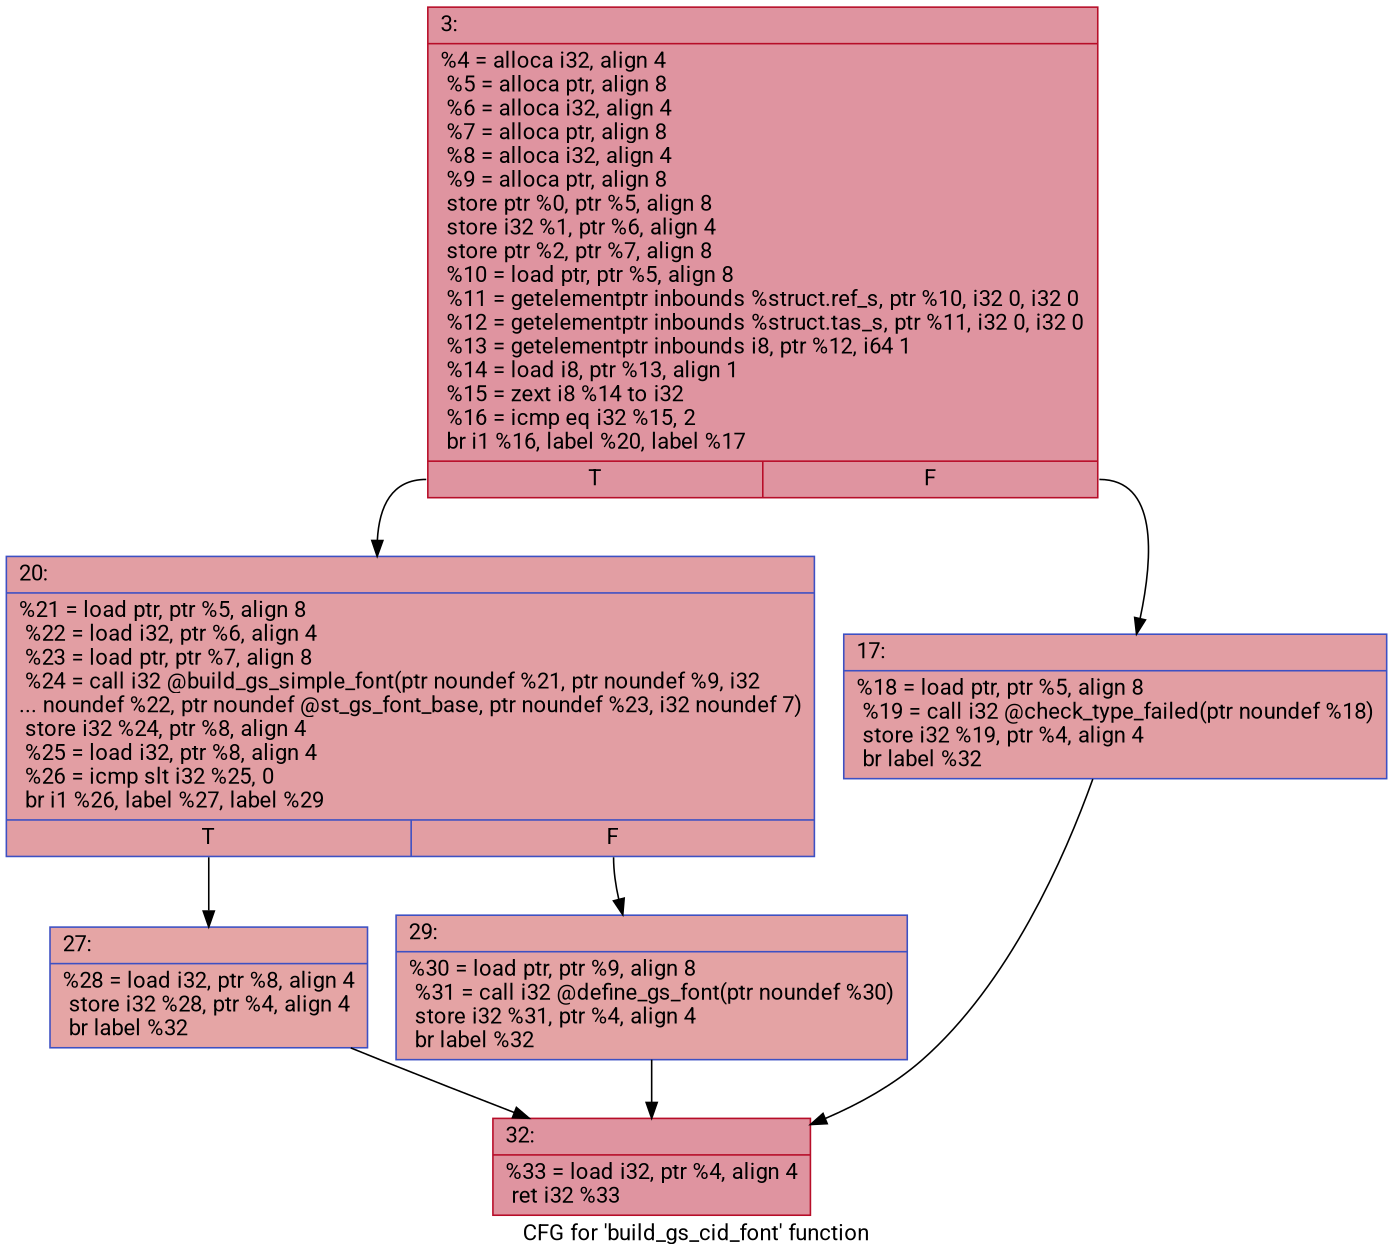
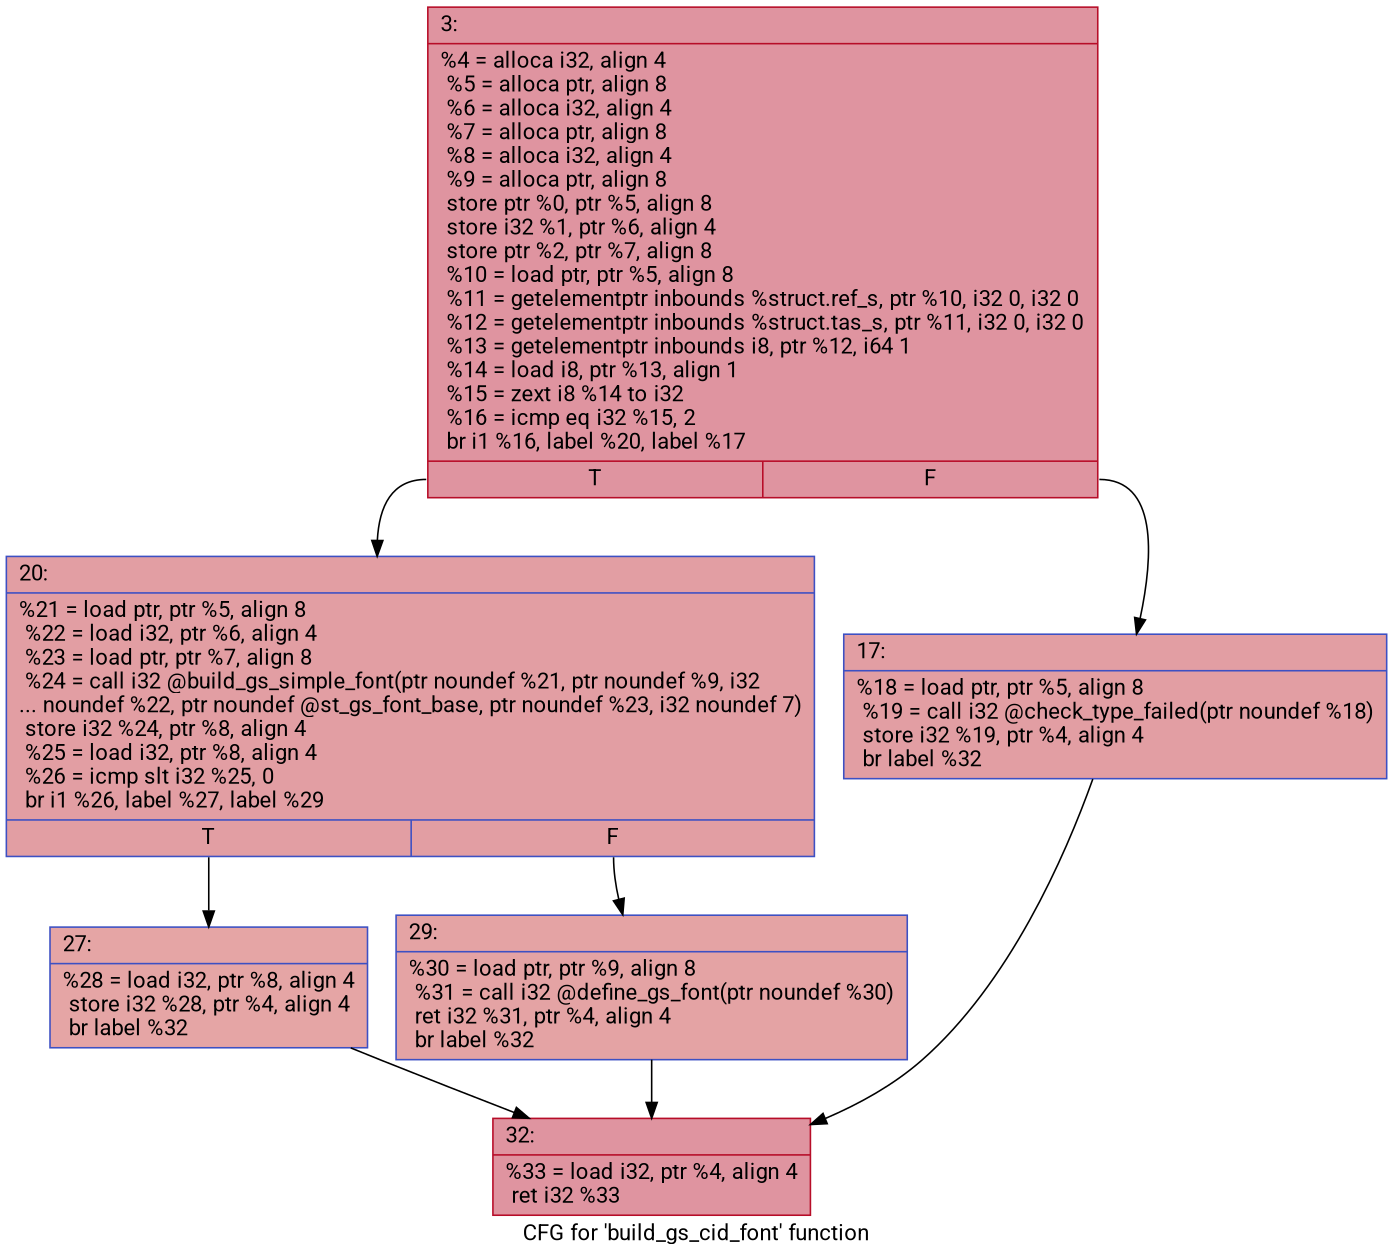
(552, 1017) -> (541, 1017)
